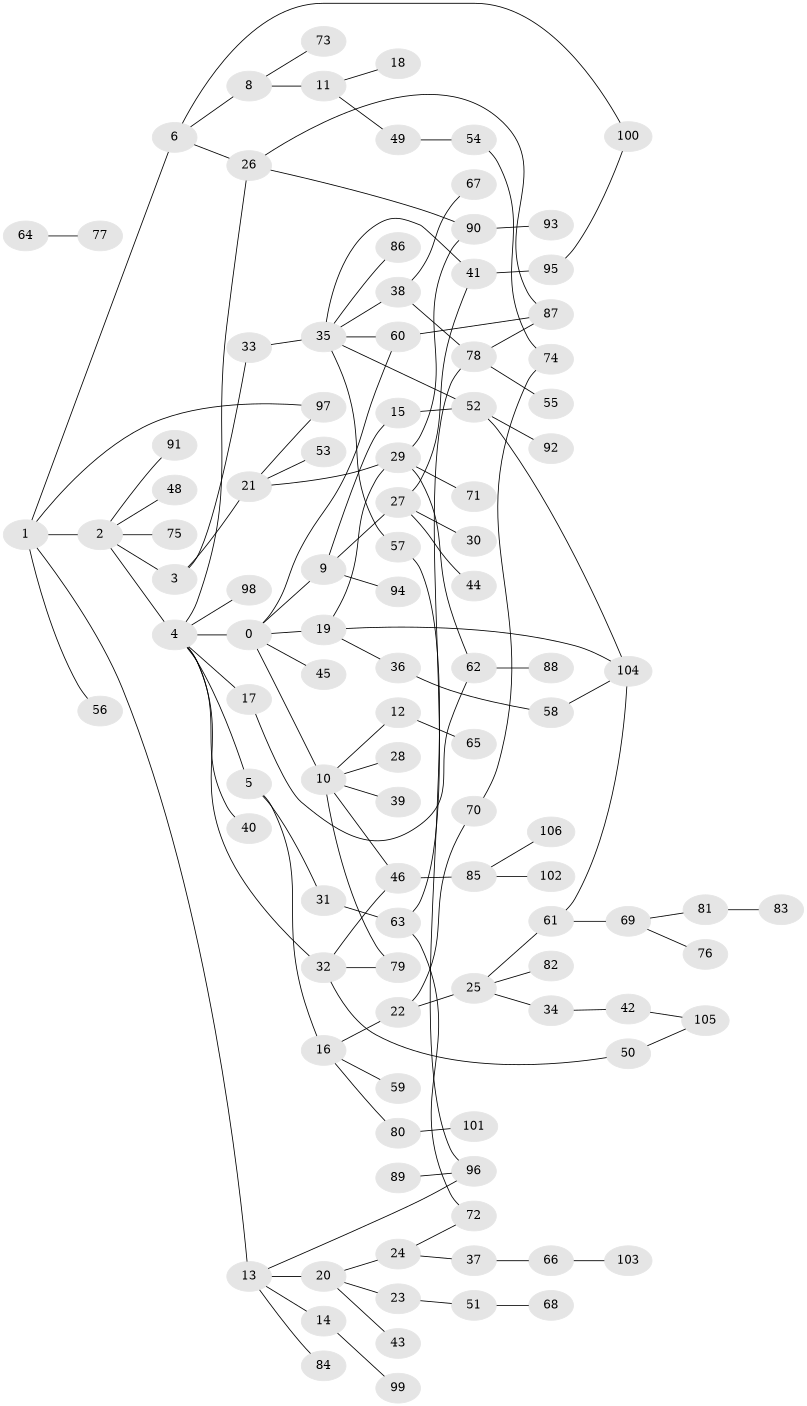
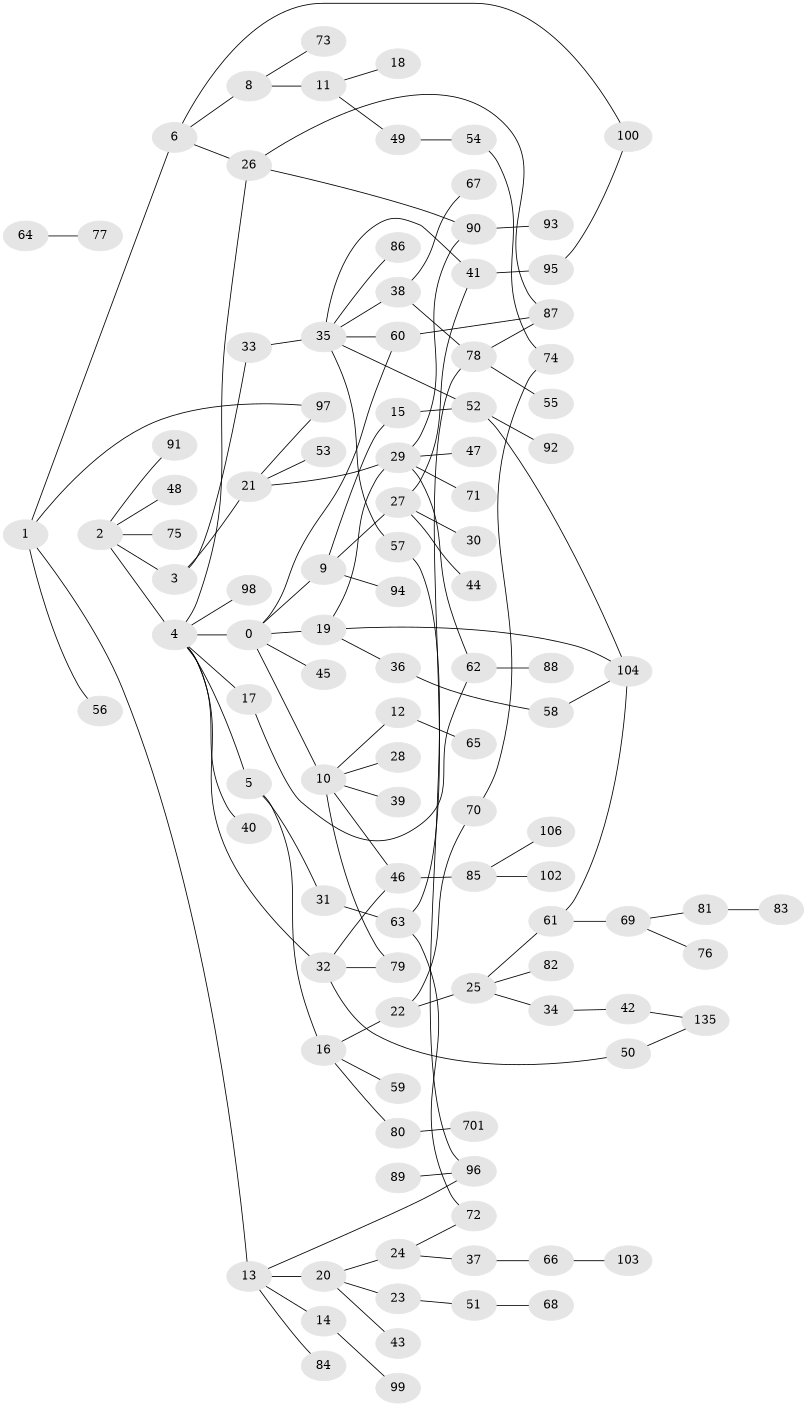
none -> (474, 452)
(63, 535) -> none
(705, 1021) -> (705, 1021)
(474, 1127) -> (474, 1127)
